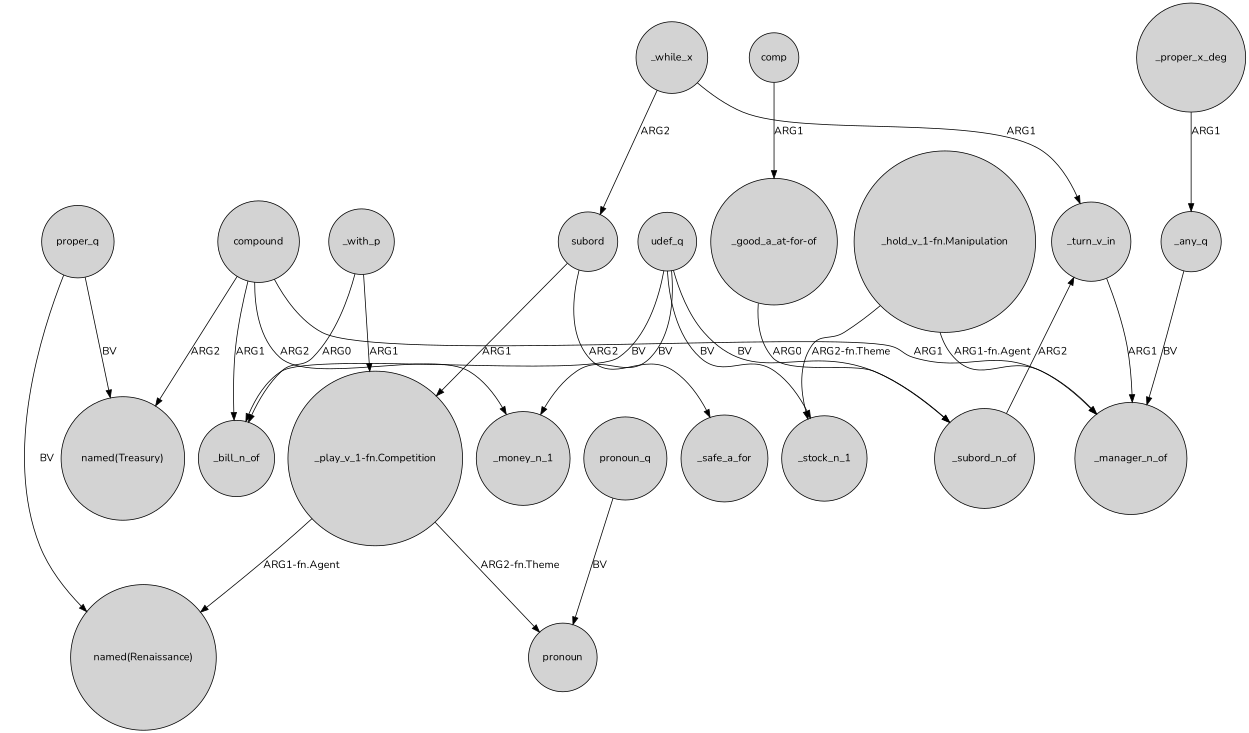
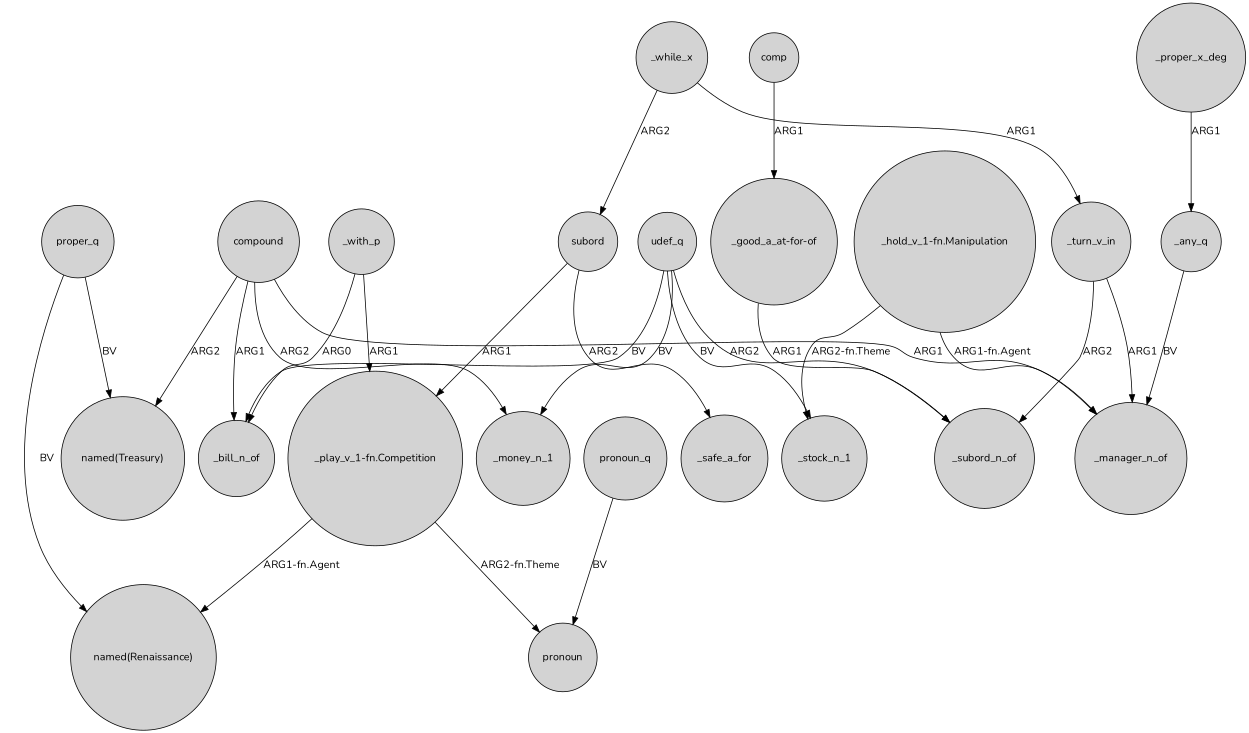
(1038, 349) -> (1079, 359)
(745, 352) -> (745, 352)
(787, 352) -> (787, 352)
